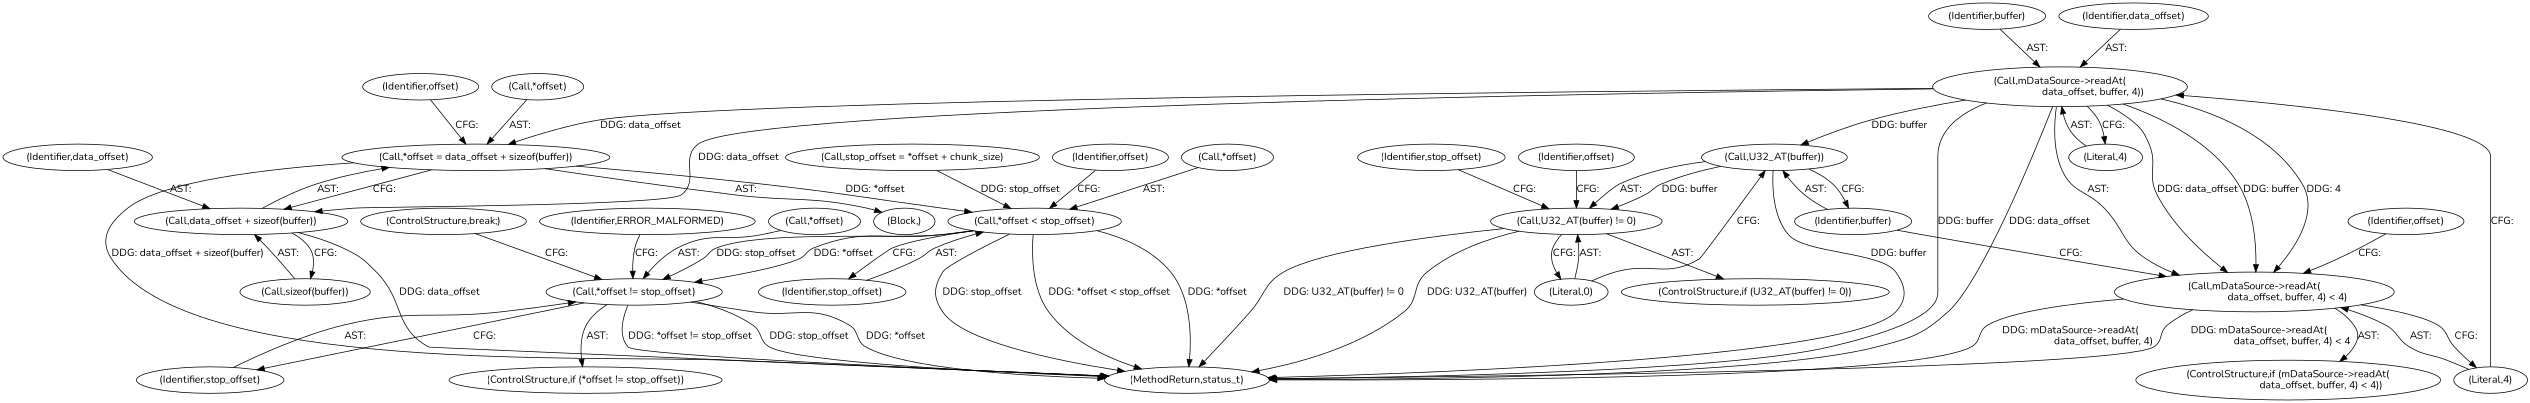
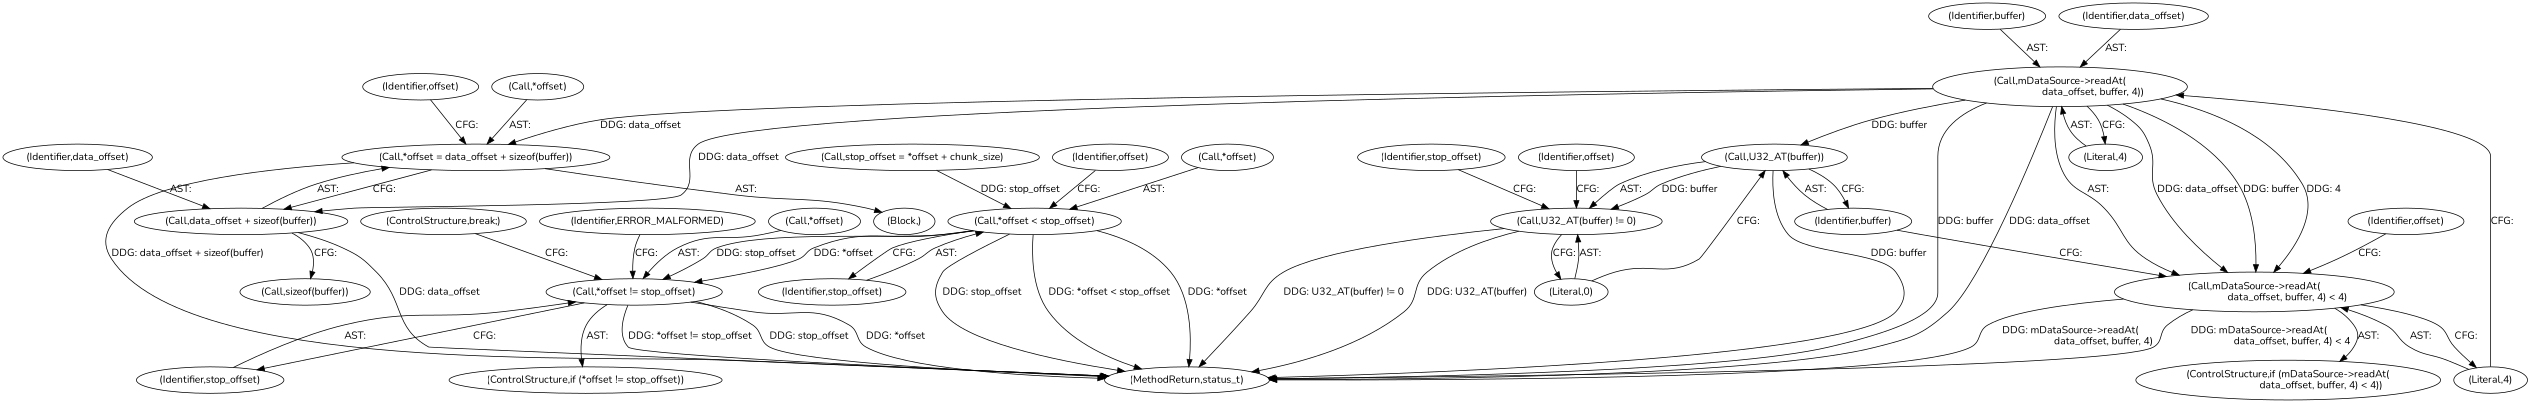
(771, 185) -> none
(278, 259) -> none
(1755, 292) -> none
